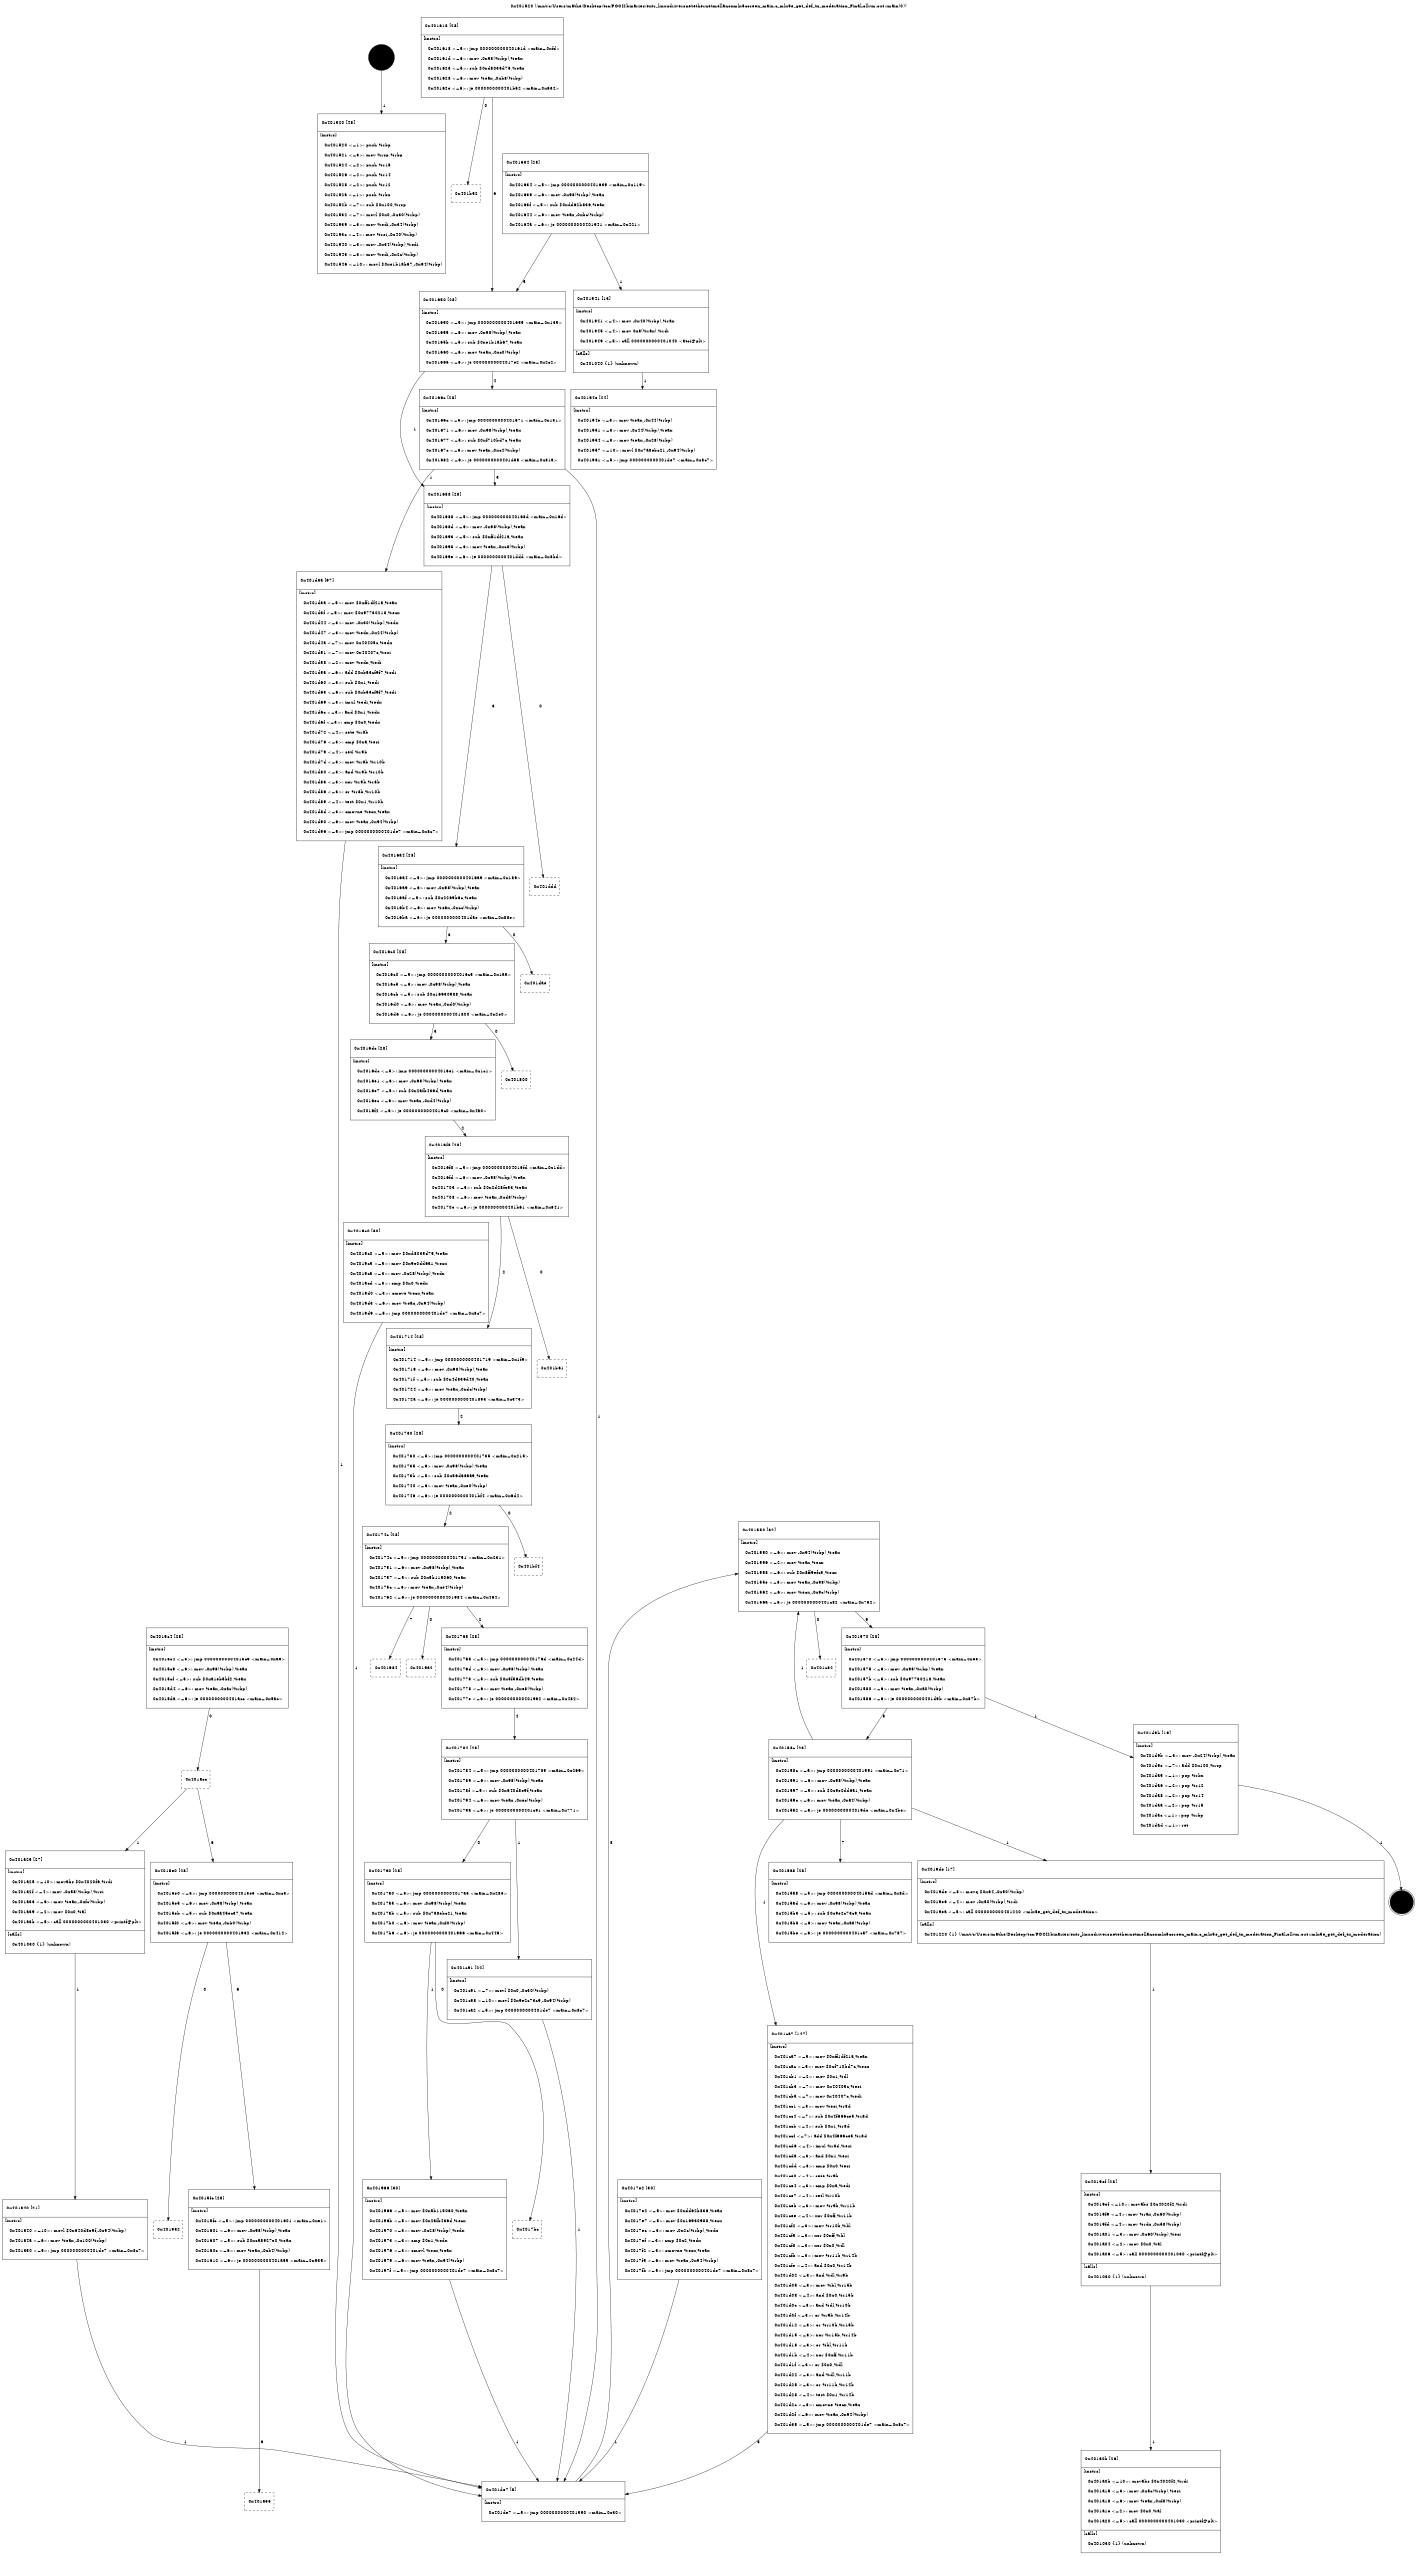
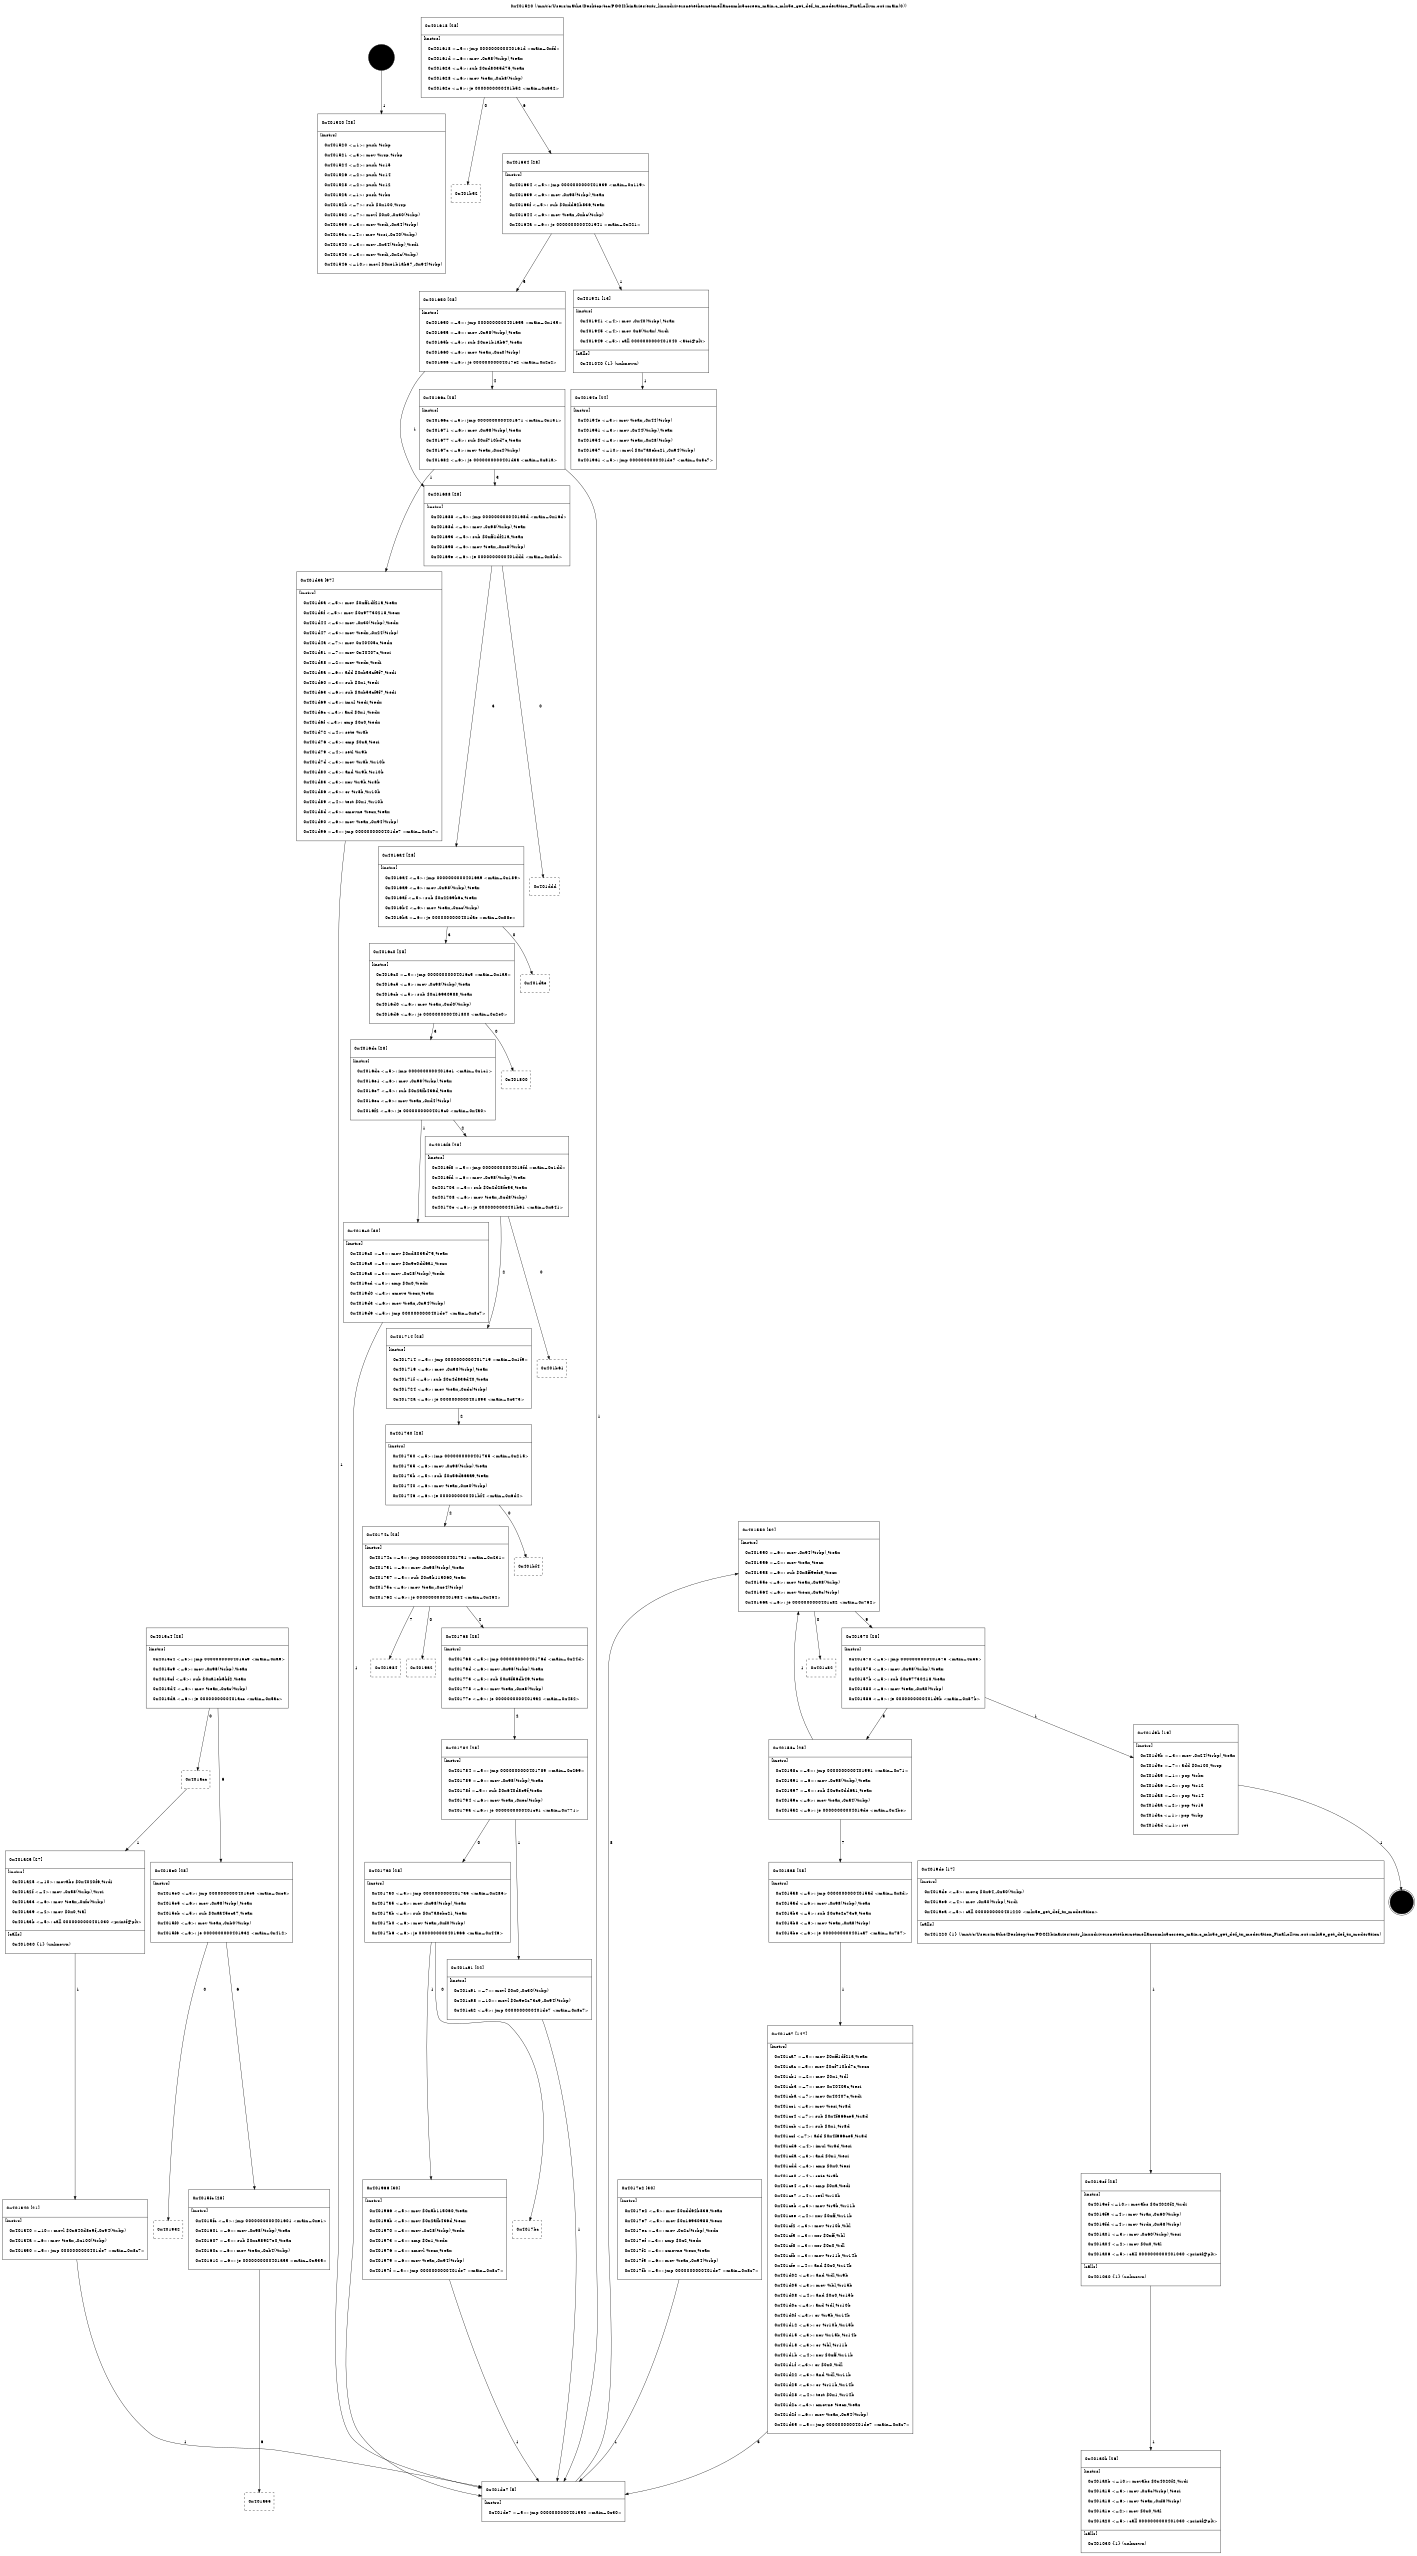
(492, 193) -> (533, 124)
none -> (420, 1170)
(205, 1824) -> (219, 1783)
(978, 1834) -> none
(756, 1918) -> (840, 1982)
